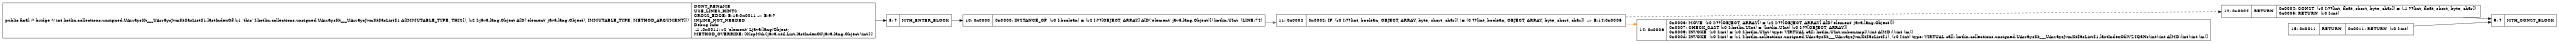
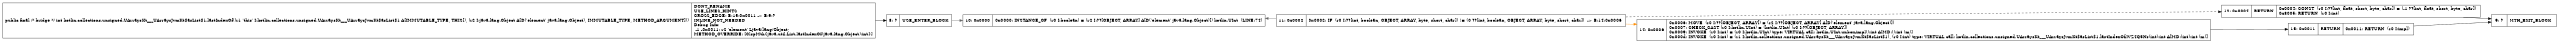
(2310, 13) -> (2310, 13)
(926, 20) -> (925, 20)
(2530, 20) -> (2530, 20)
(956, 21) -> (956, 21)
(1269, 23) -> (1272, 18)
none -> (2248, 29)
(2379, 29) -> (2378, 29)
